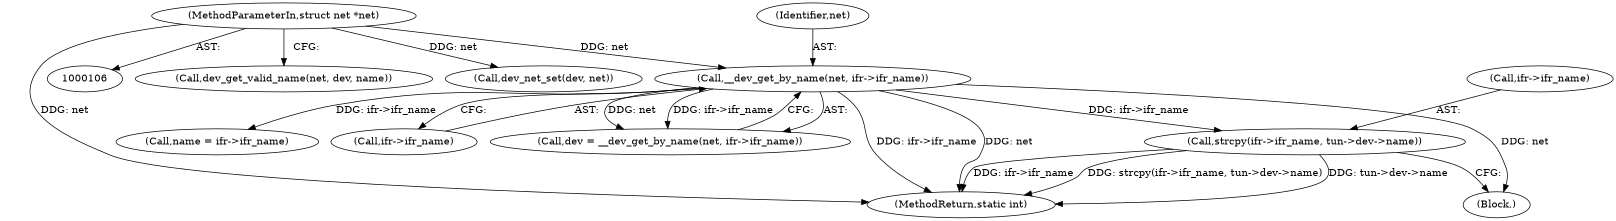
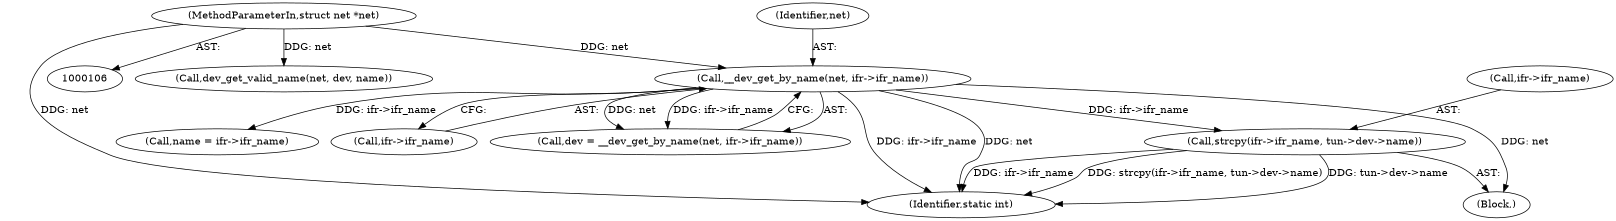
(308, 47) -> (308, 47)
(544, 79) -> none
(1490, 173) -> (1490, 173)
(961, 205) -> (961, 205)
